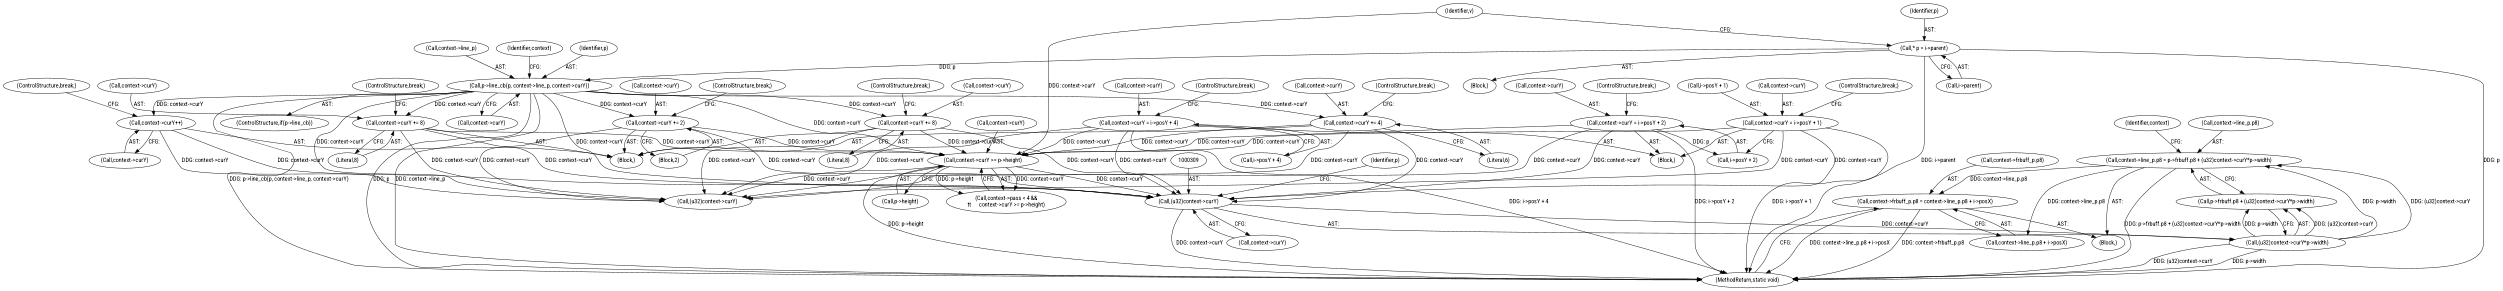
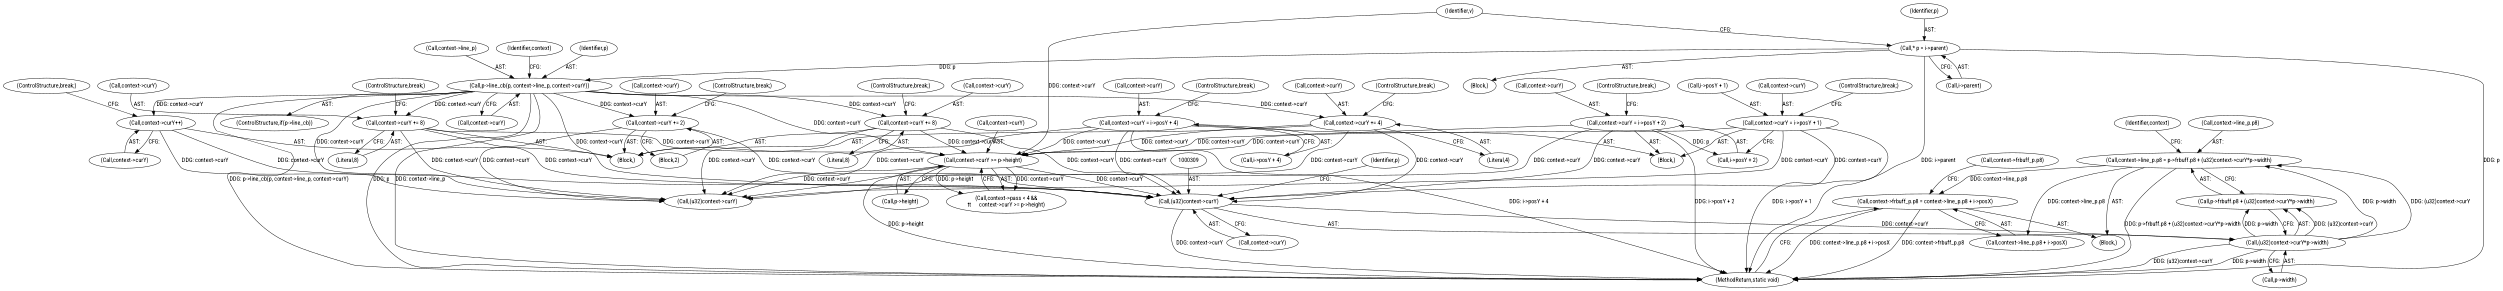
(779, 142) -> none
(1499, 161) -> (1499, 161)
(1954, 179) -> (1954, 179)
none -> (2280, 280)
